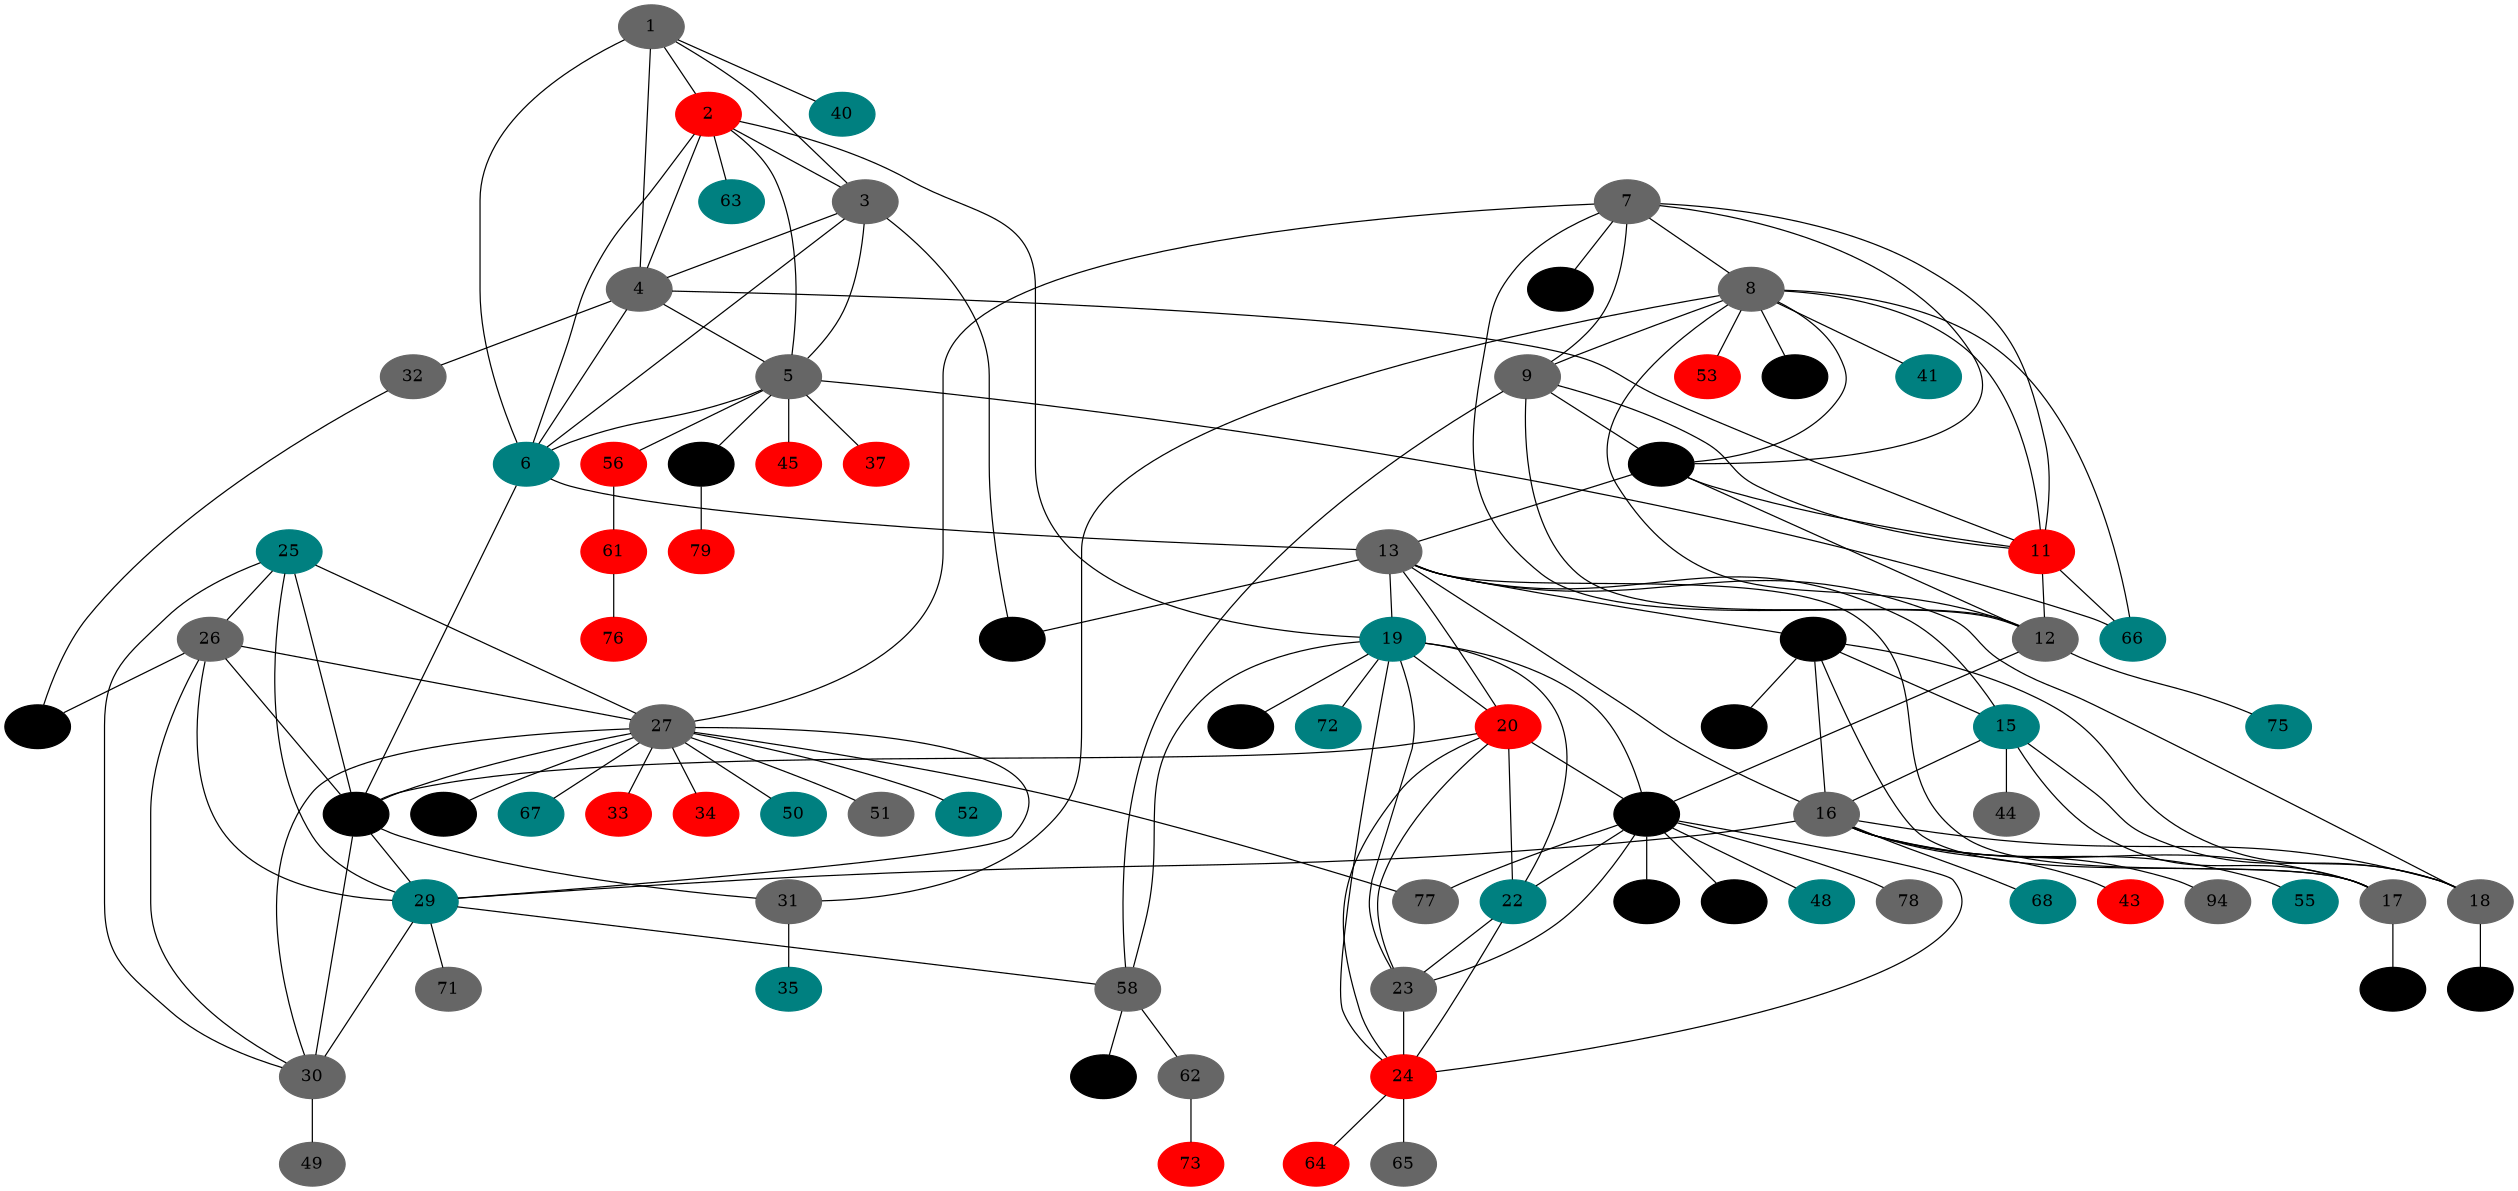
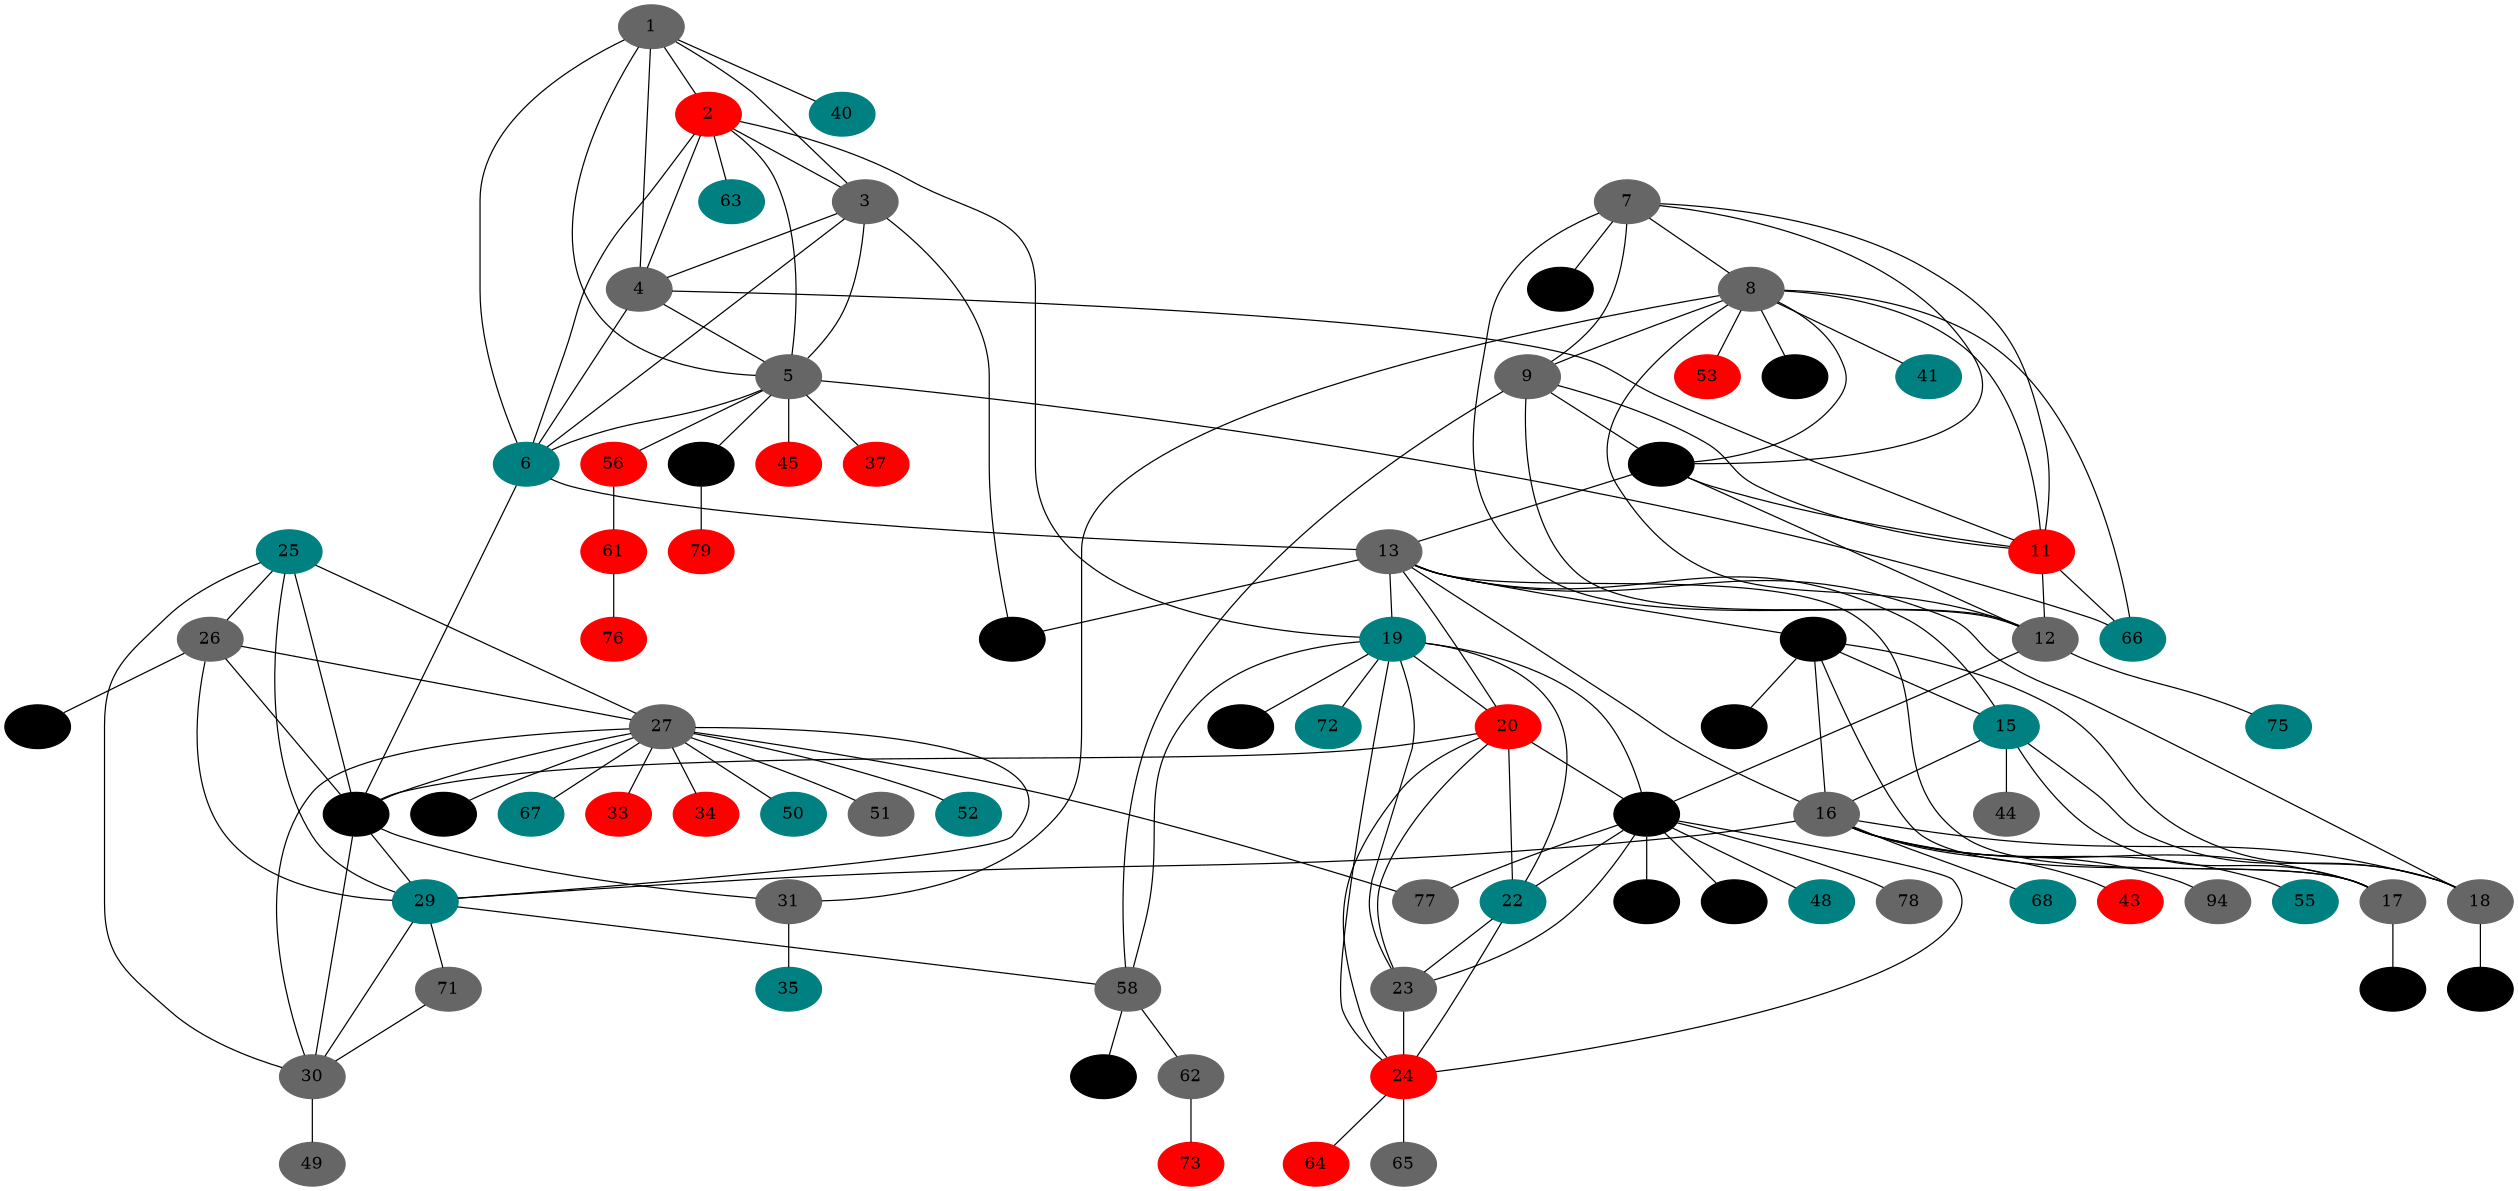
none -> (576, 263)
(1061, 280) -> none
(413, 377) -> none
(151, 887) -> (380, 1033)
